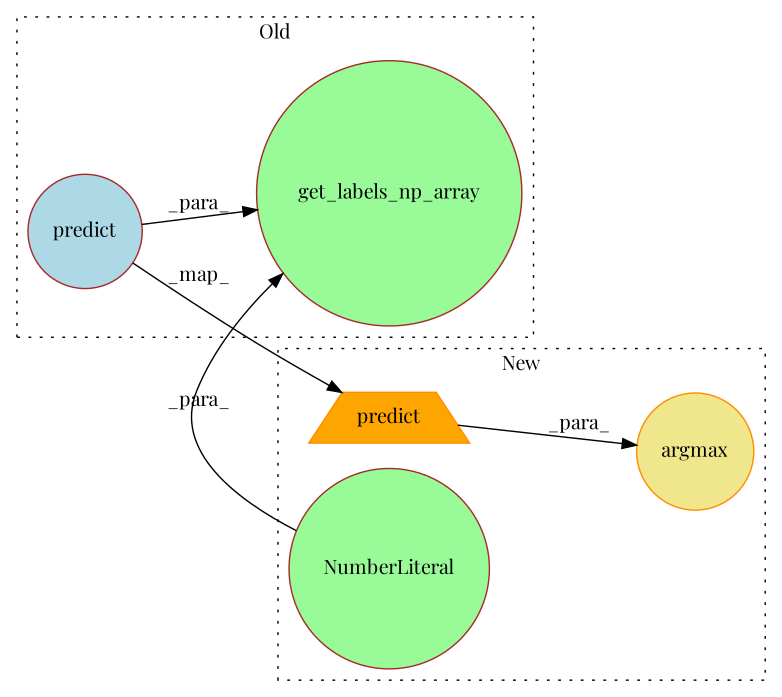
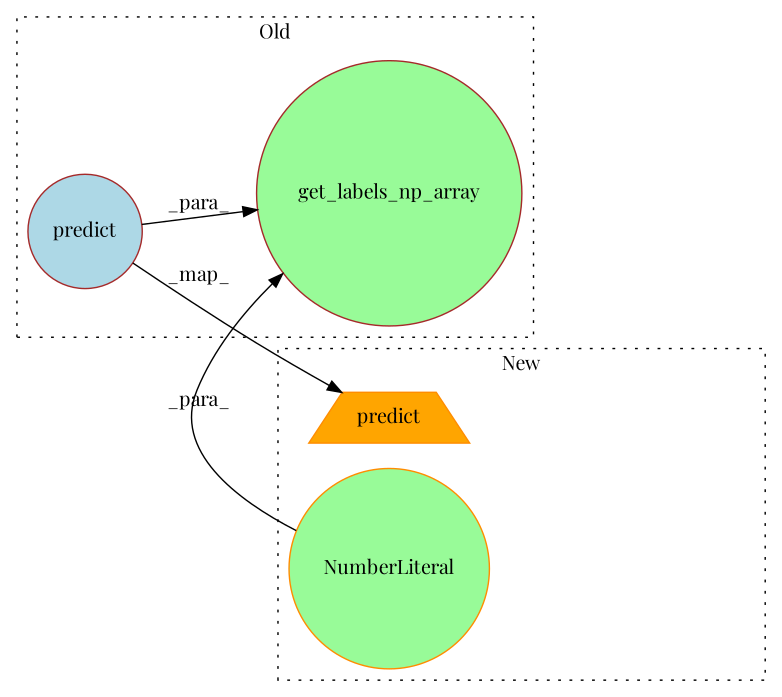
(695, 452) -> none
(389, 569) -> (389, 569)
